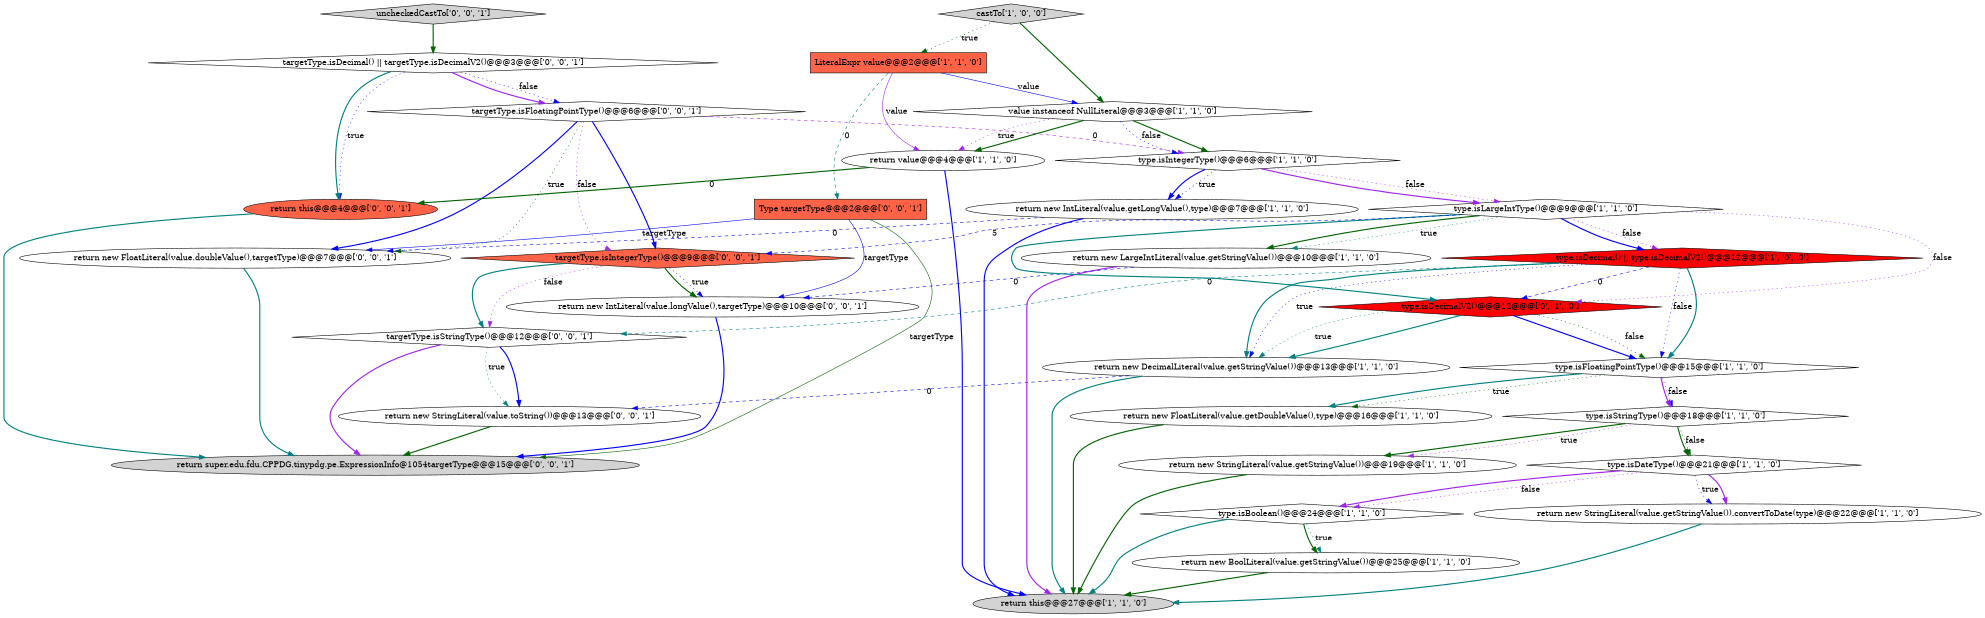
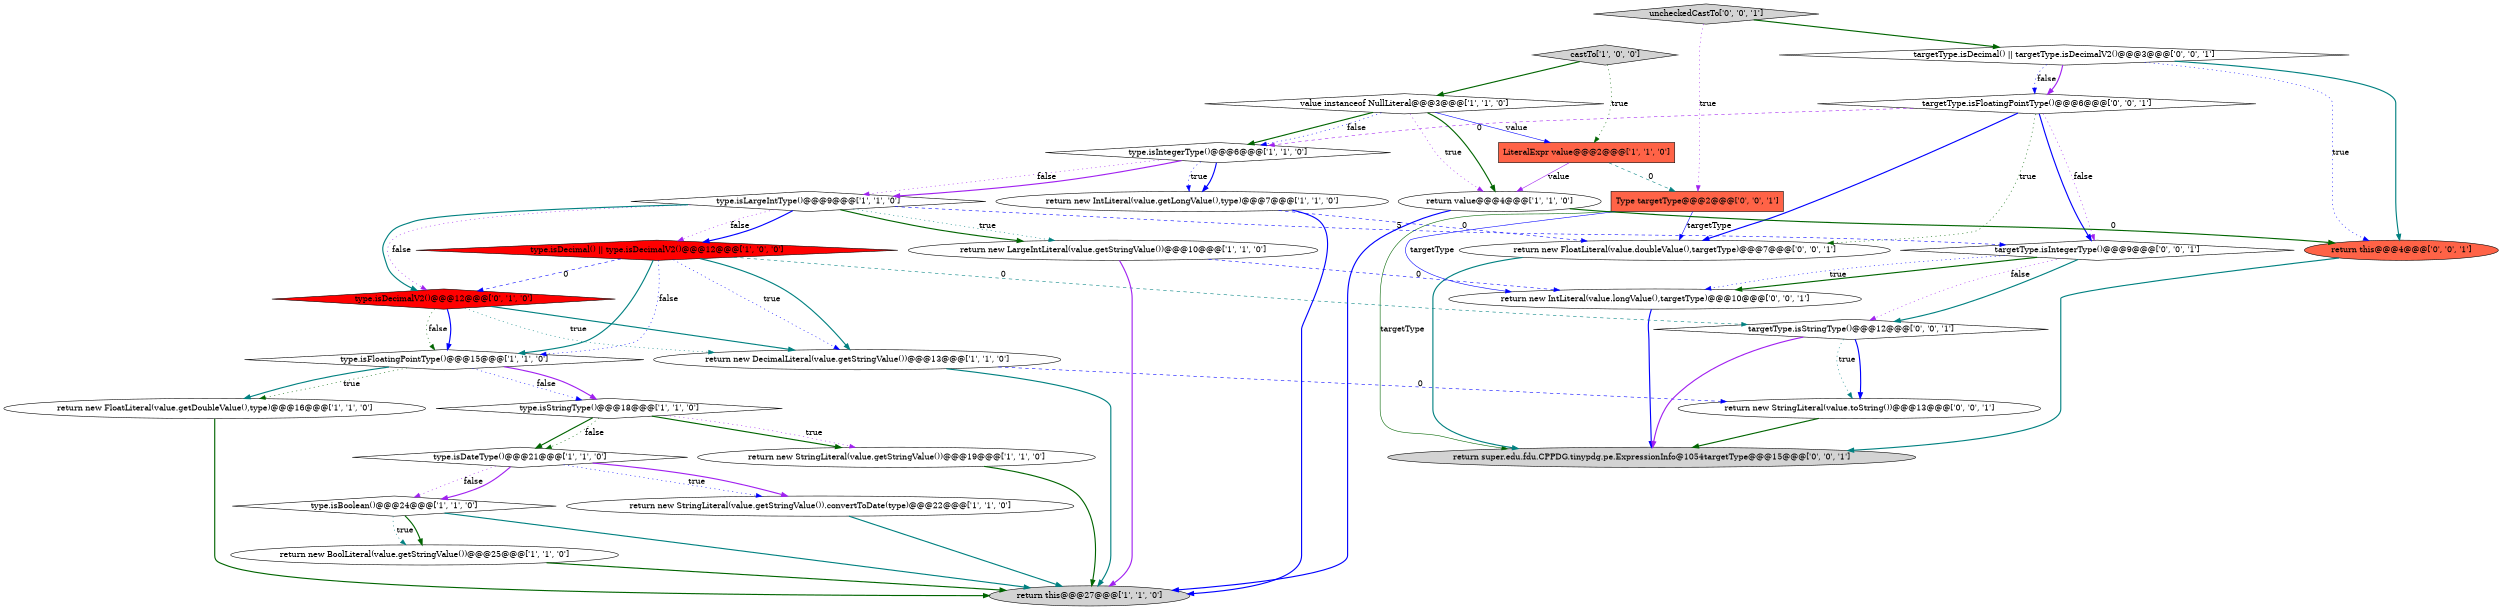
(1007, 88) -> (1490, 127)
none -> (1699, 105)
(658, 258) -> (2097, 250)
